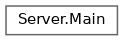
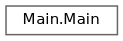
(62, 20) -> (62, 20)
